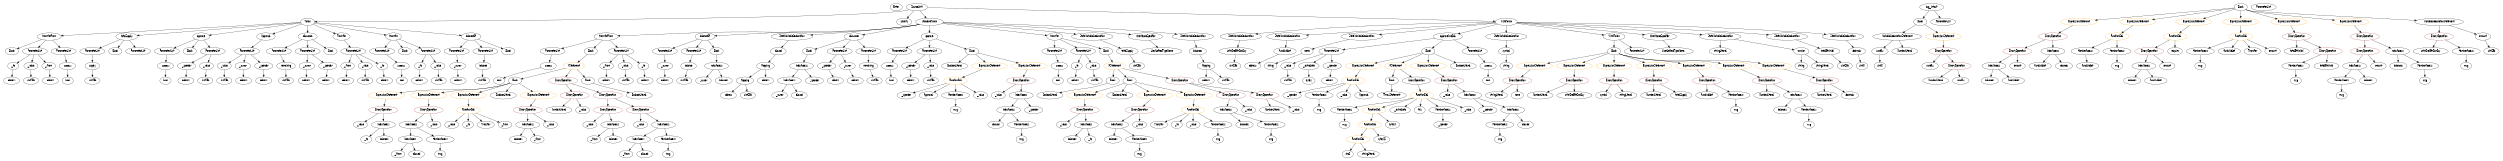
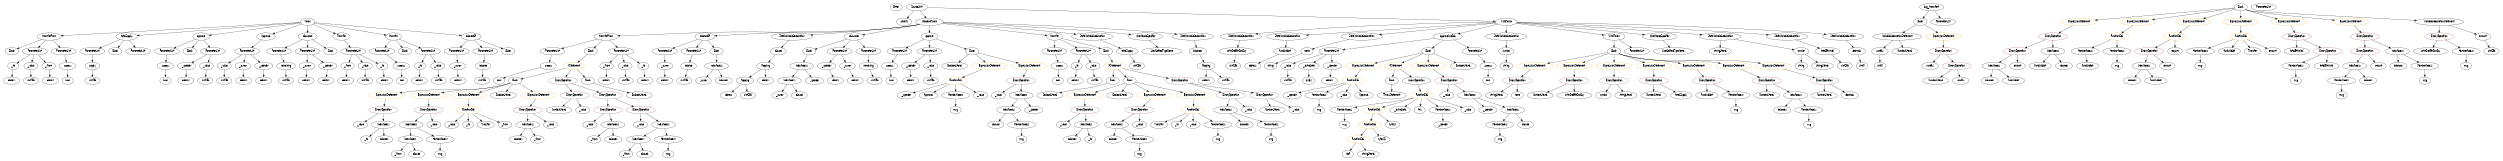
(1932, 7) -> (1932, 7)
(613, 19) -> none
(1348, 154) -> (1348, 154)
